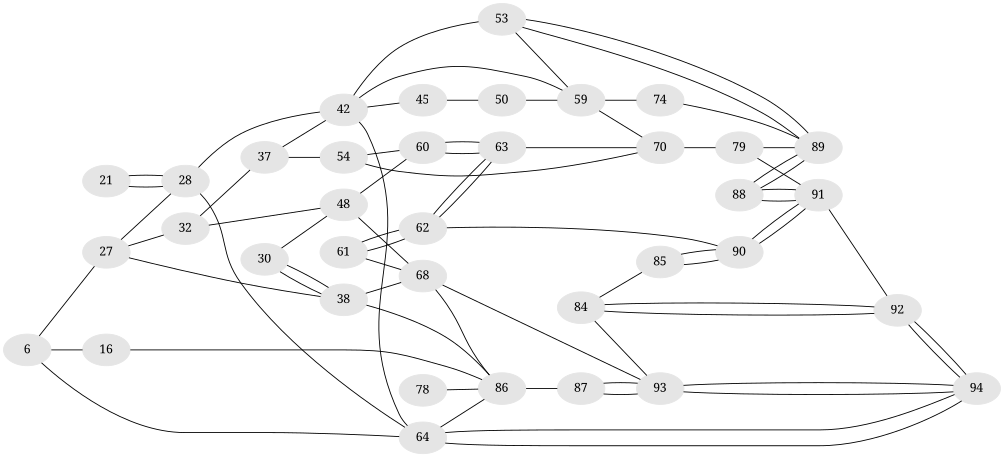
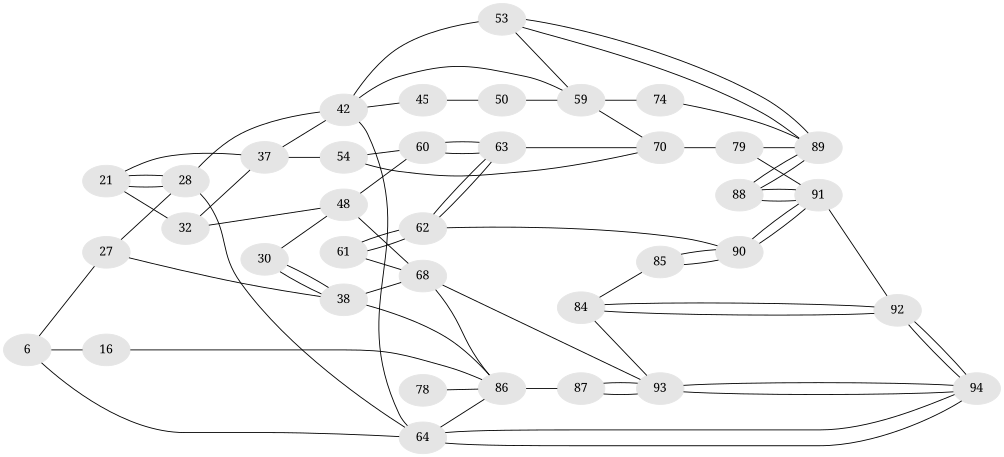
none -> (182, 154)
(146, 240) -> (146, 205)
